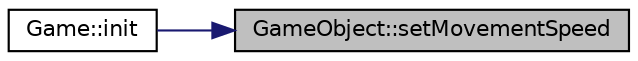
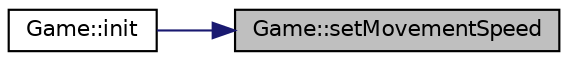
(432, 30) -> (397, 30)
